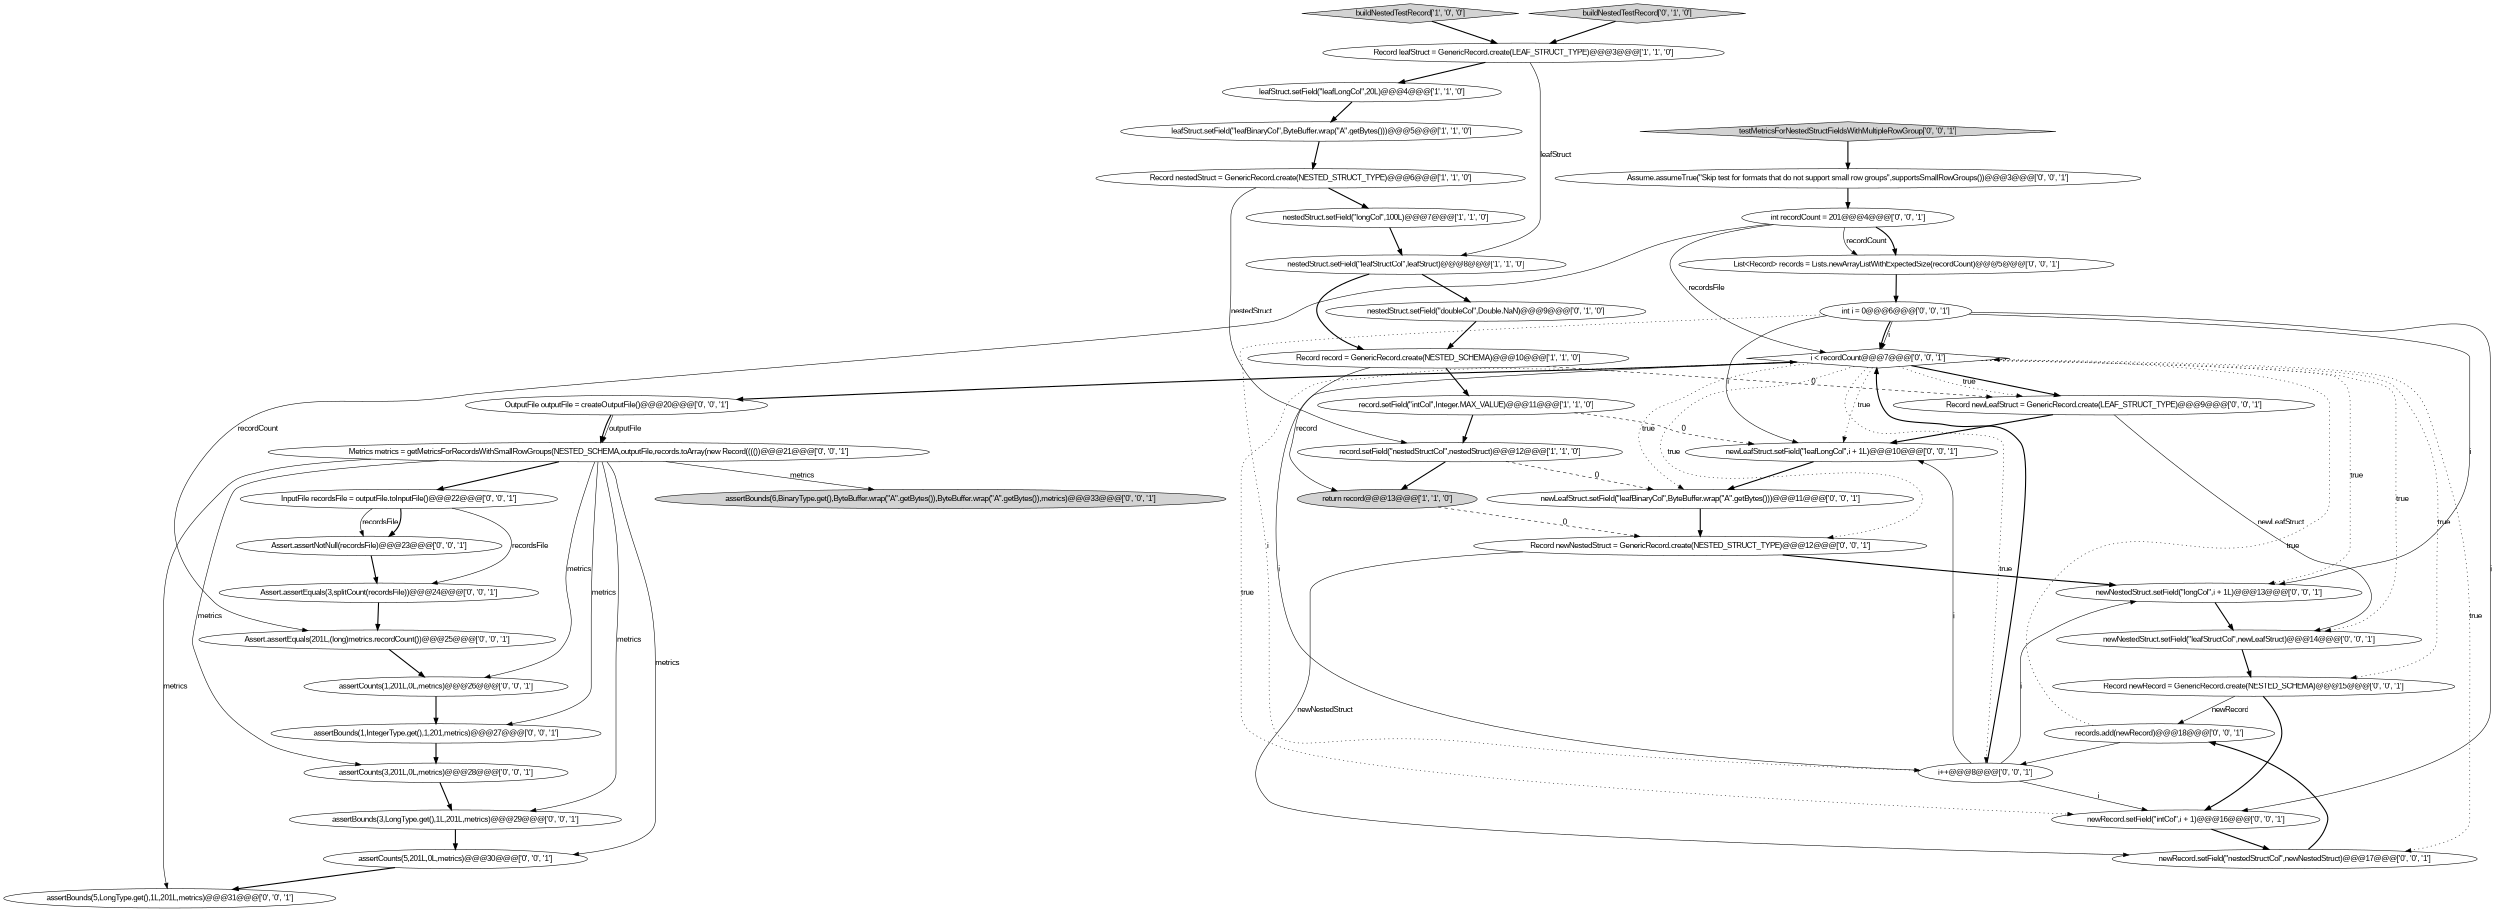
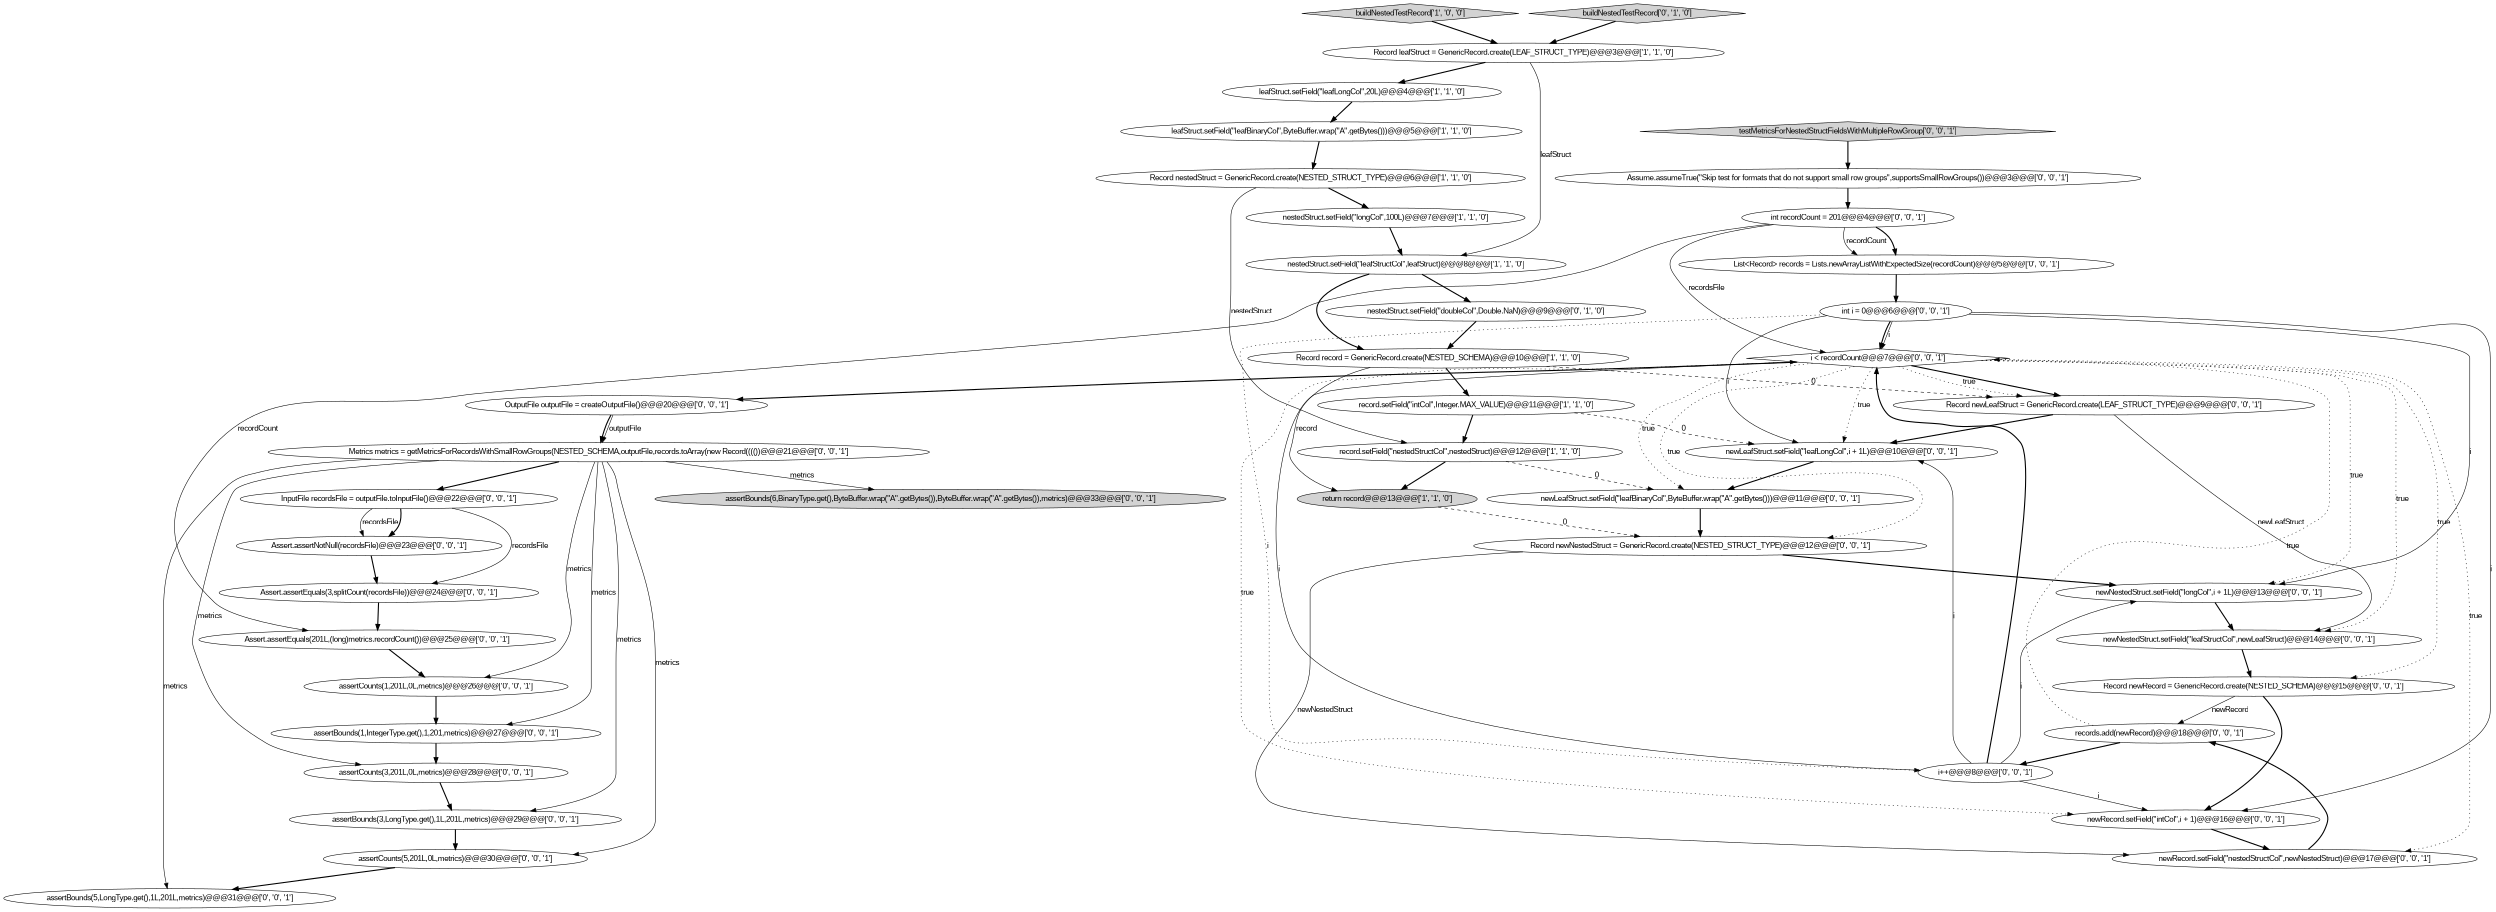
(2003, 491) -> none
(2073, 753) -> (2073, 753)
